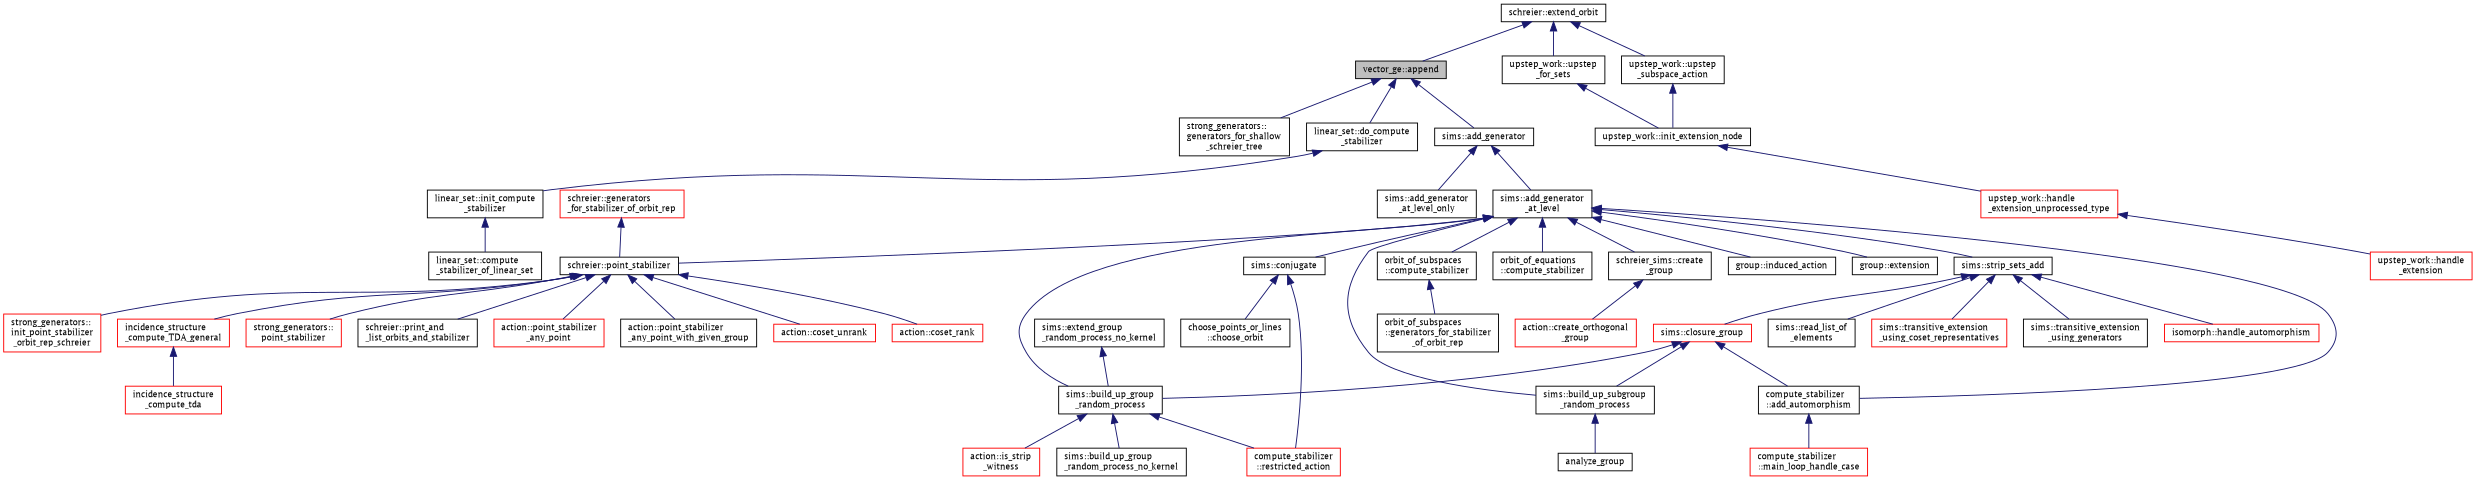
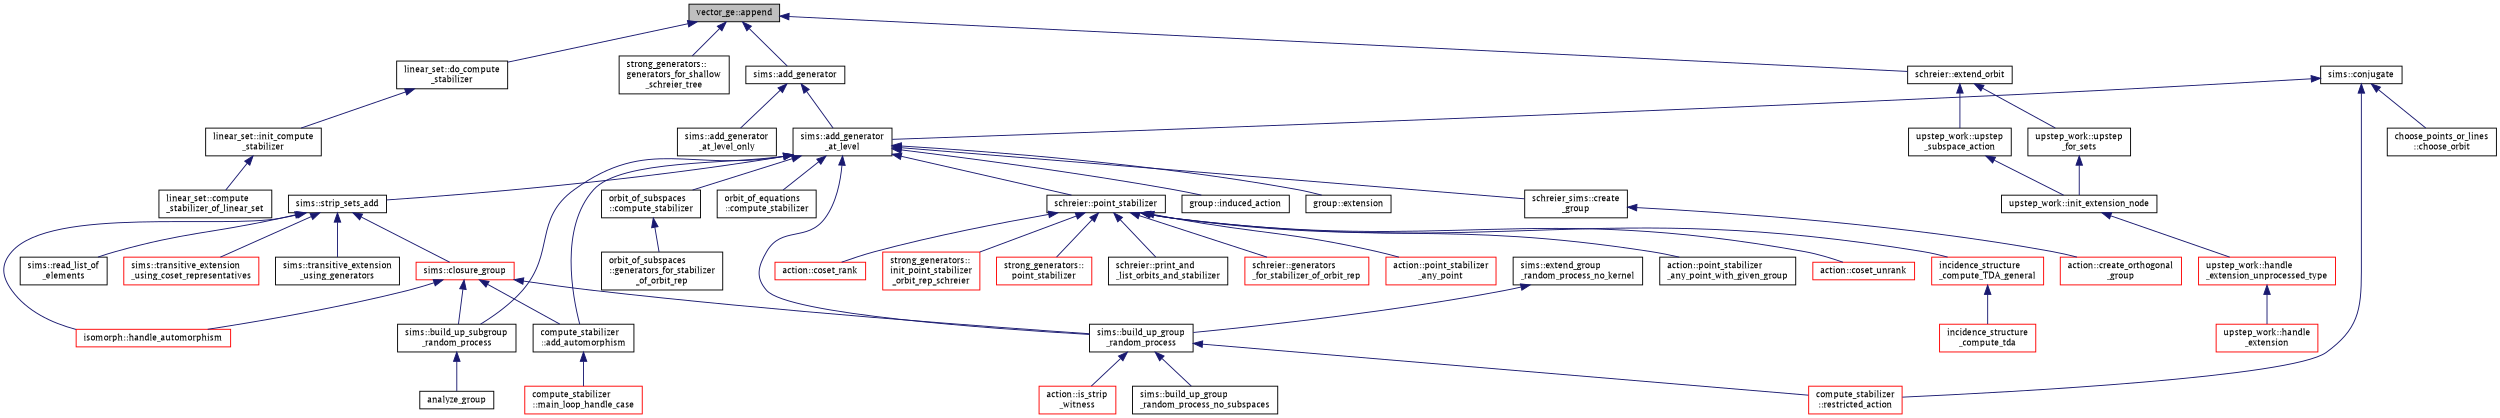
(1473, 43) -> (1348, 44)
(620, 242) -> (1203, 236)
(1370, 244) -> (1602, 113)
none -> (322, 309)
(1122, 462) -> (1205, 400)
